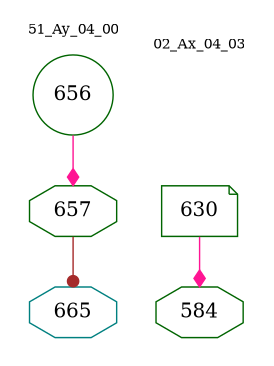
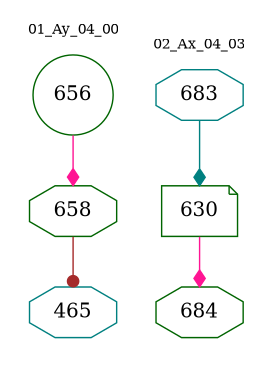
(74, 30) -> (74, 30)
none -> (200, 95)
(73, 211) -> (73, 211)
(73, 312) -> (73, 312)
(200, 312) -> (200, 312)
